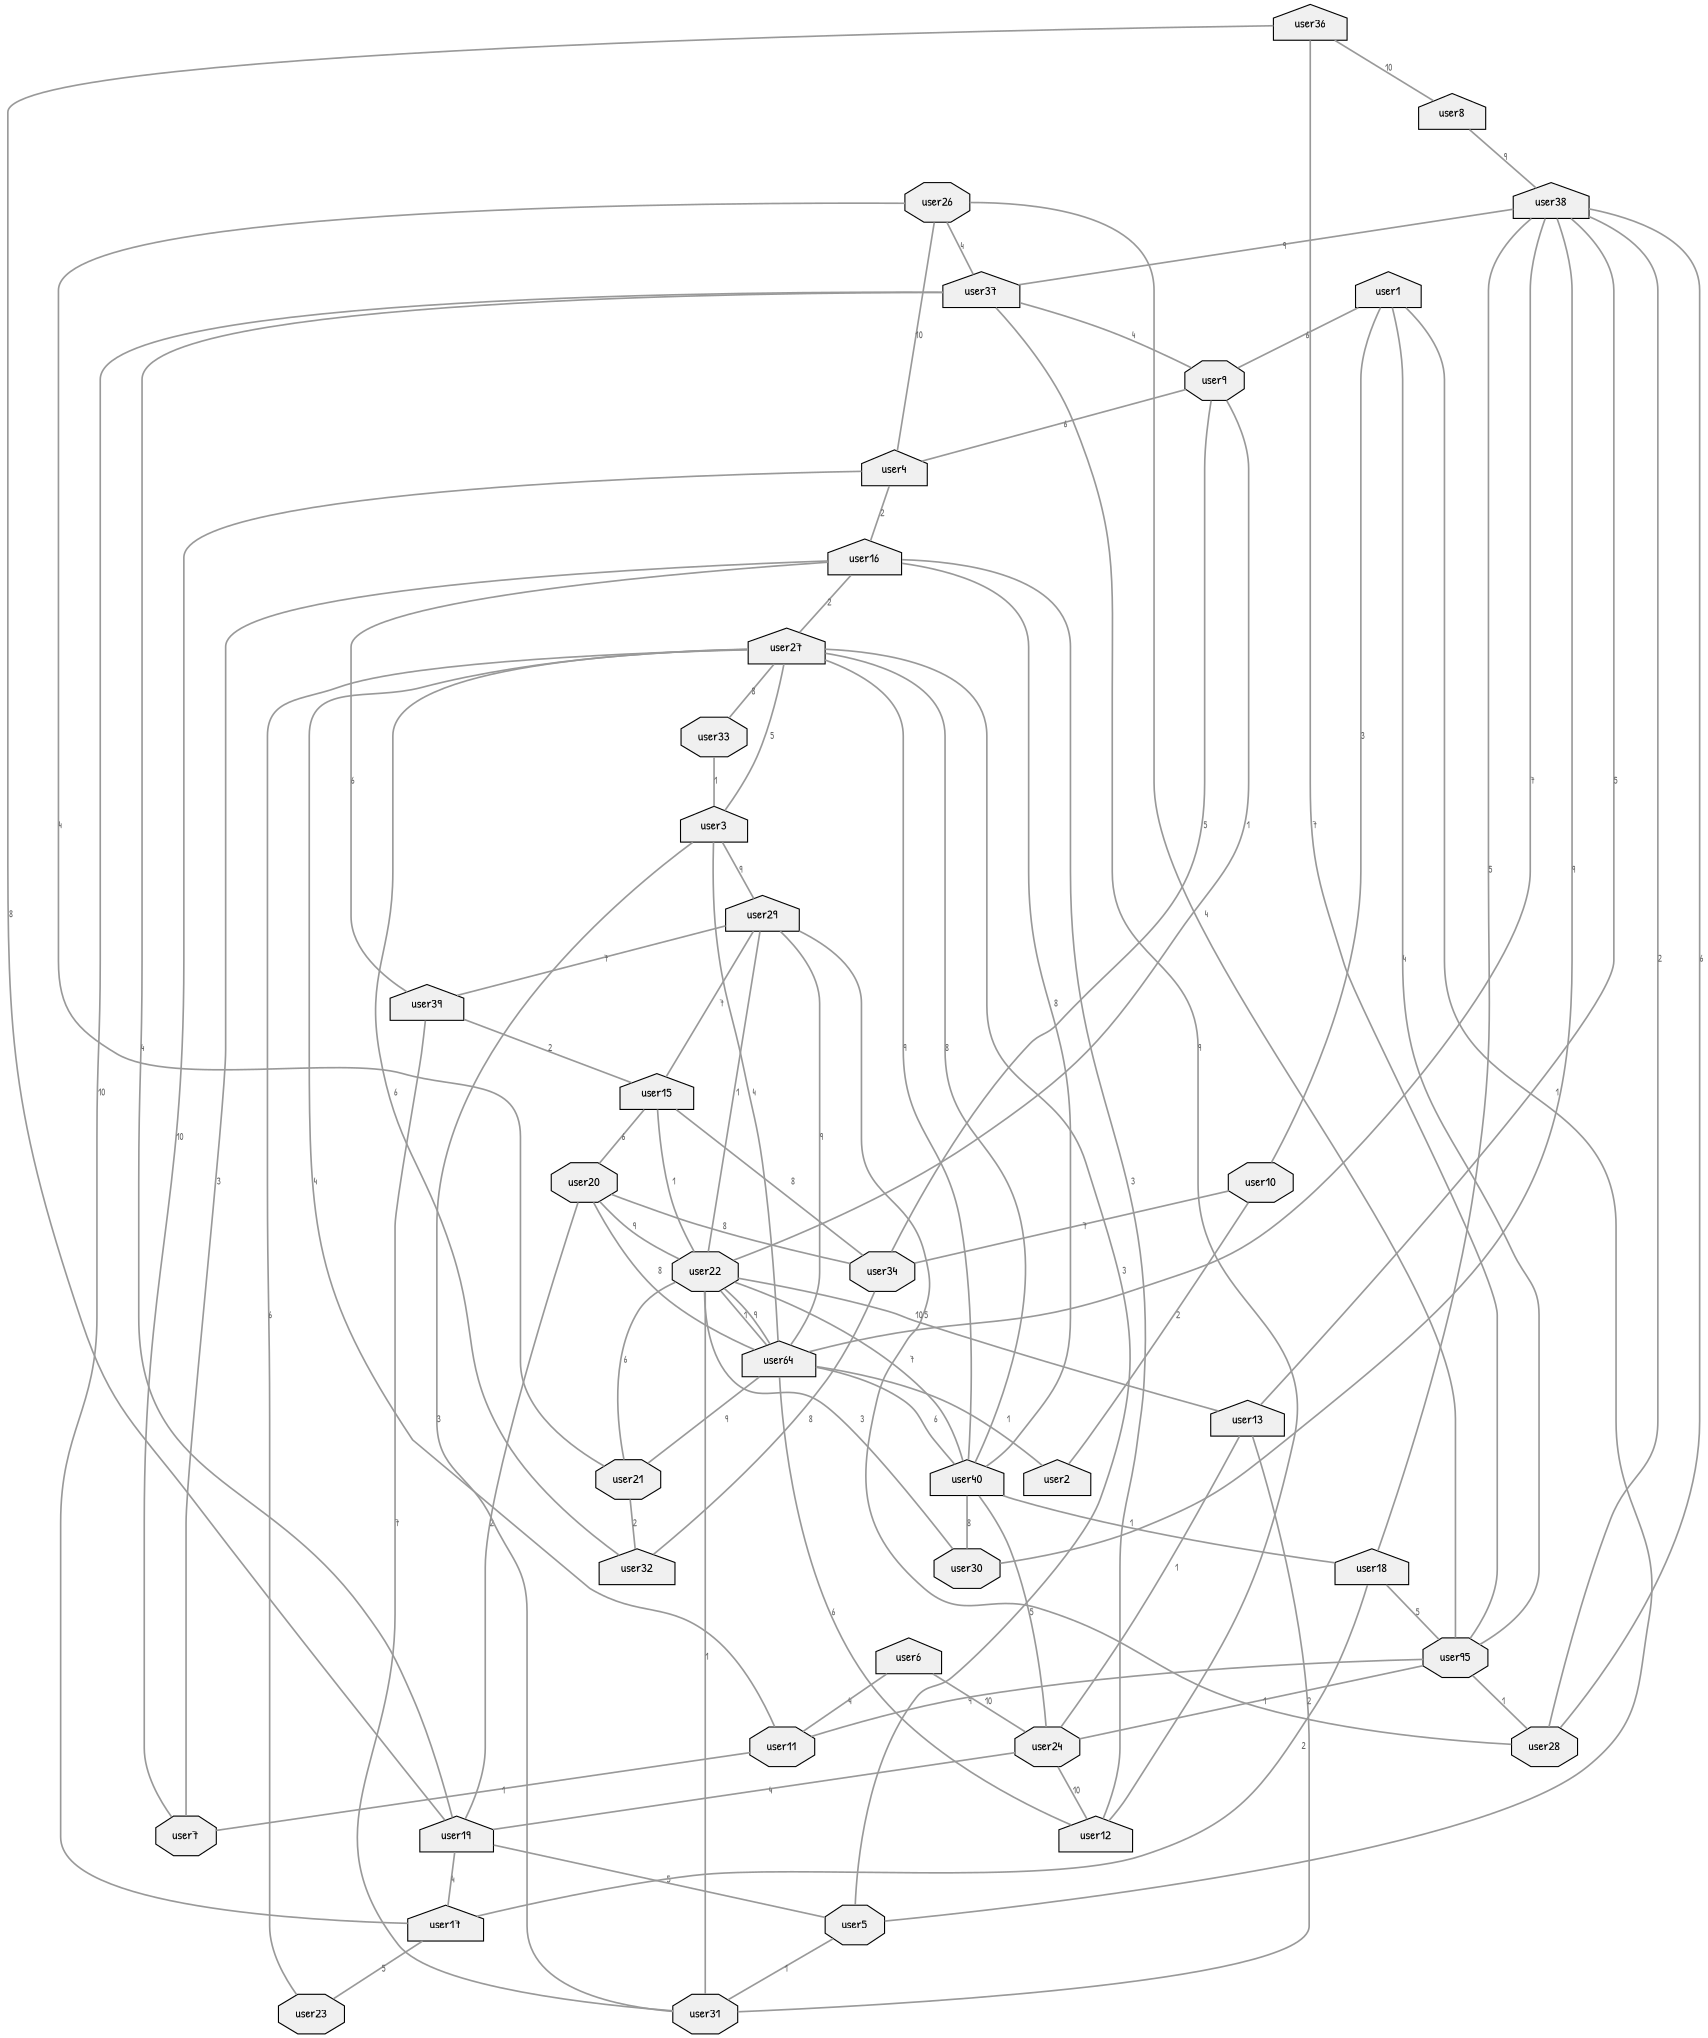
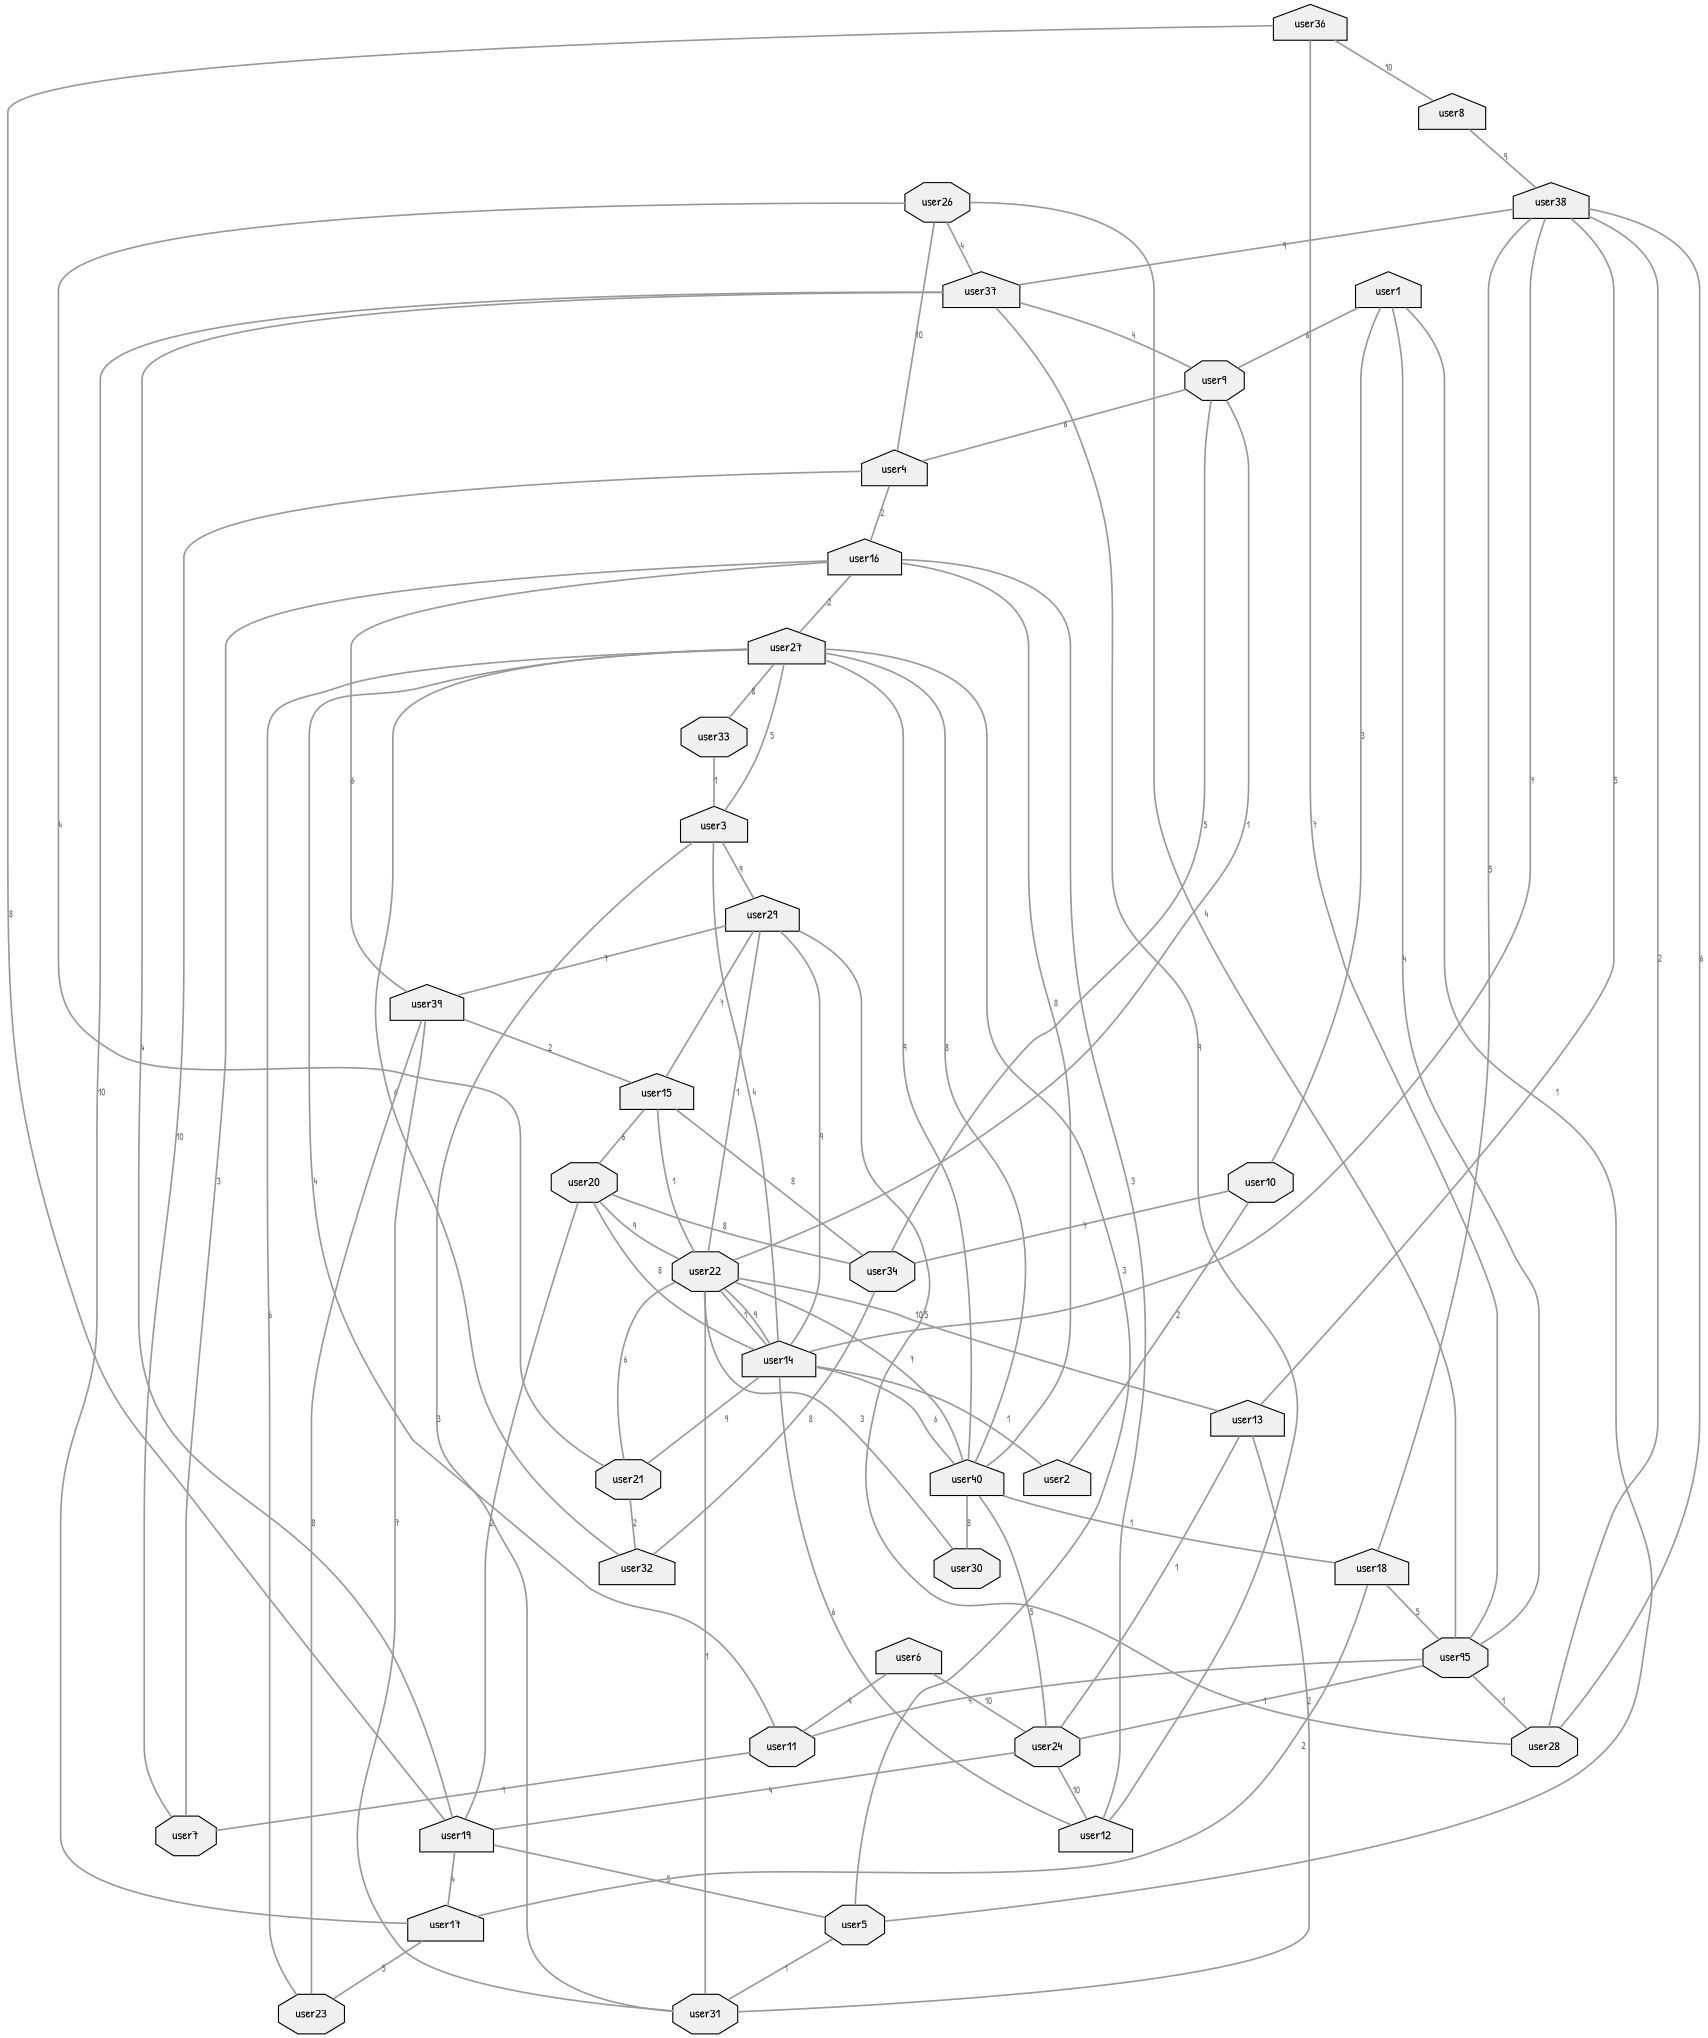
(1570, 998) -> none
(779, 1361) -> (779, 1361)
none -> (311, 1499)
